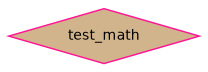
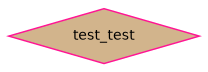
(104, 36) -> (104, 36)
